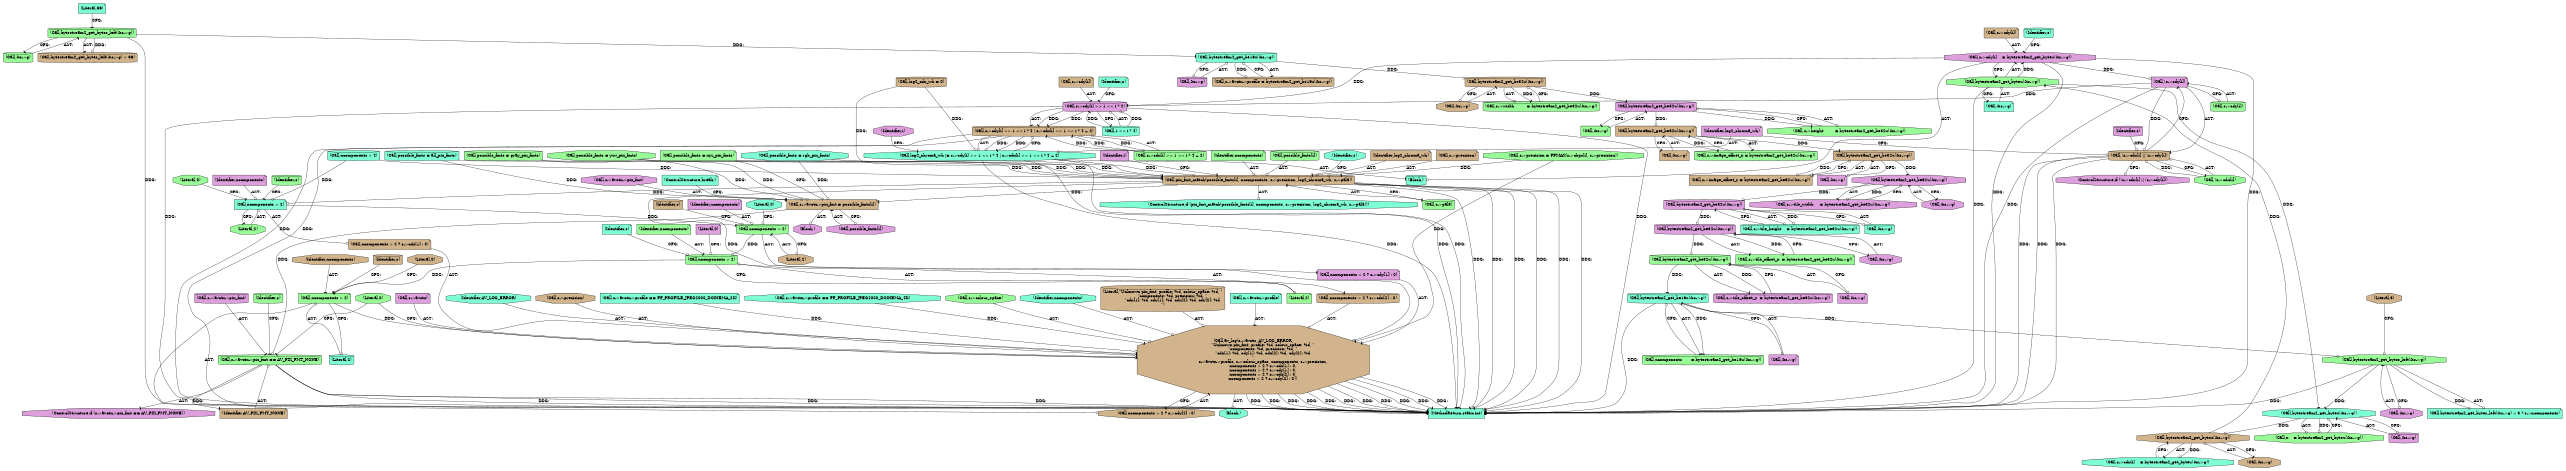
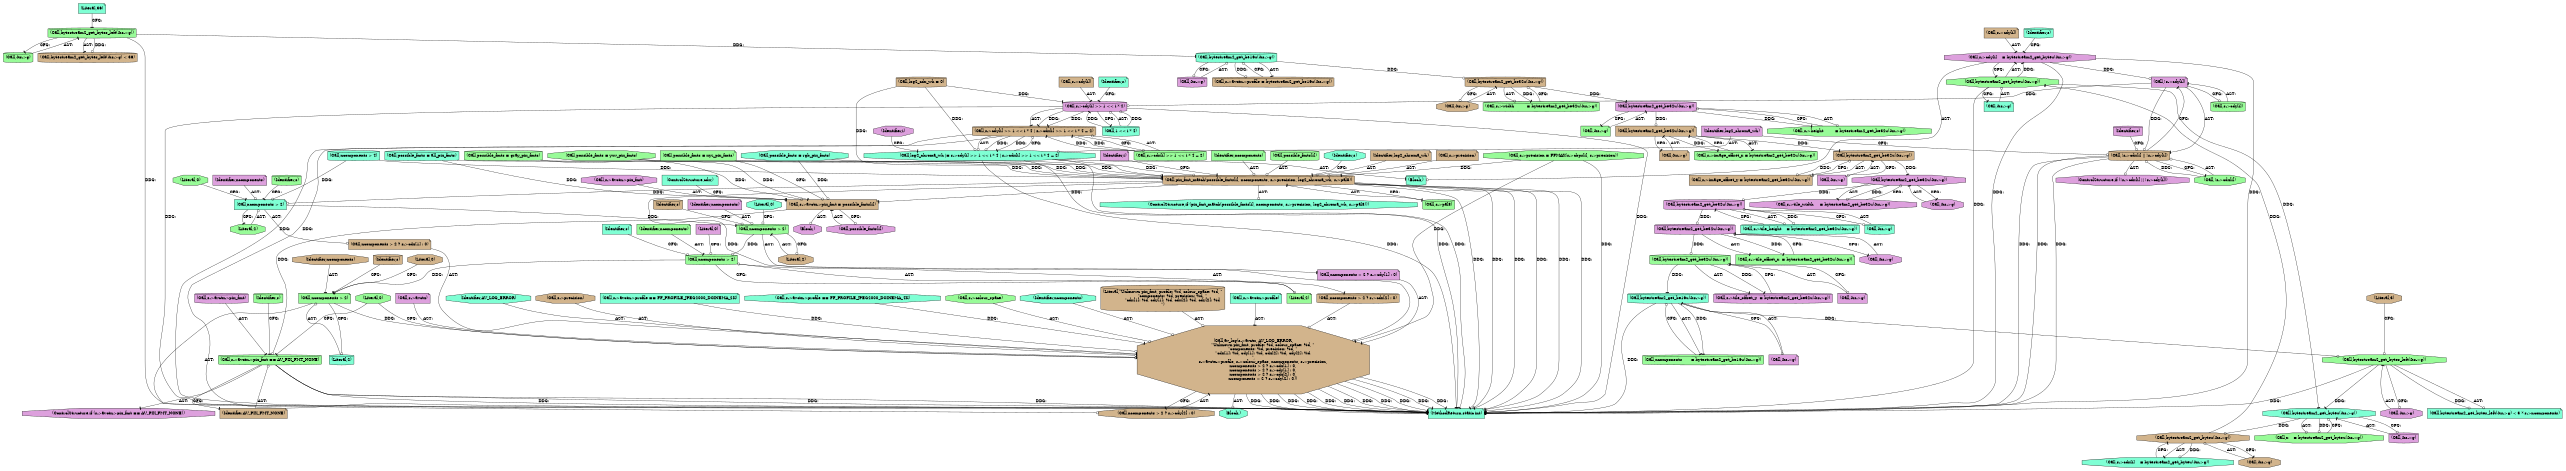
(1533, 61) -> (1004, 94)
(1127, 143) -> (1127, 143)
(727, 164) -> (727, 164)
(2135, 168) -> (2135, 168)
(690, 180) -> (690, 180)
(199, 401) -> (199, 401)
(1929, 402) -> (1601, 326)
